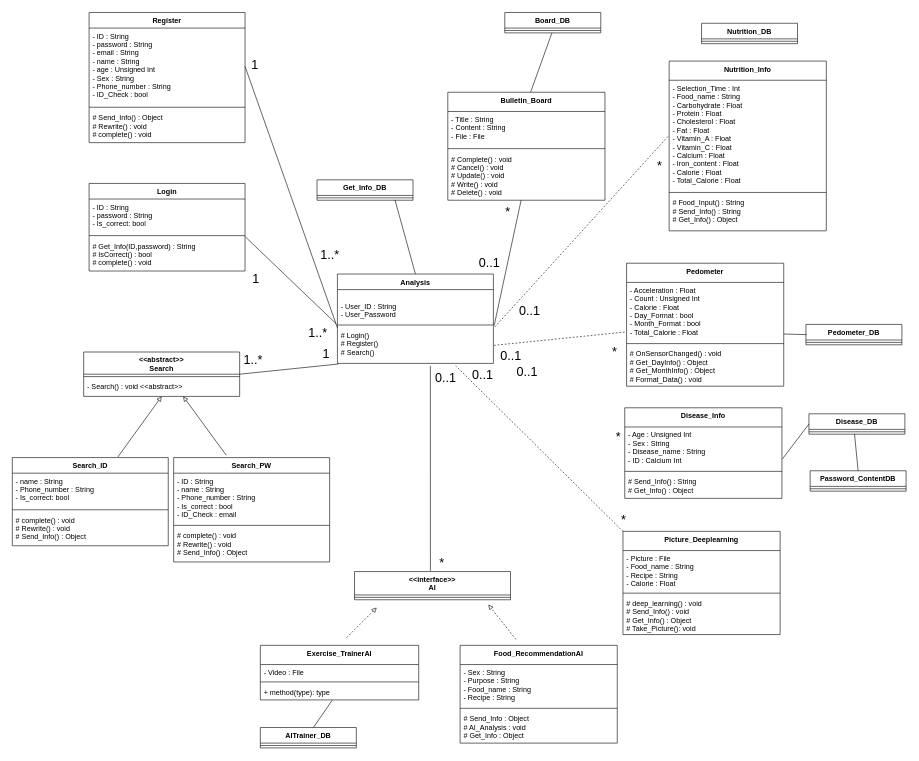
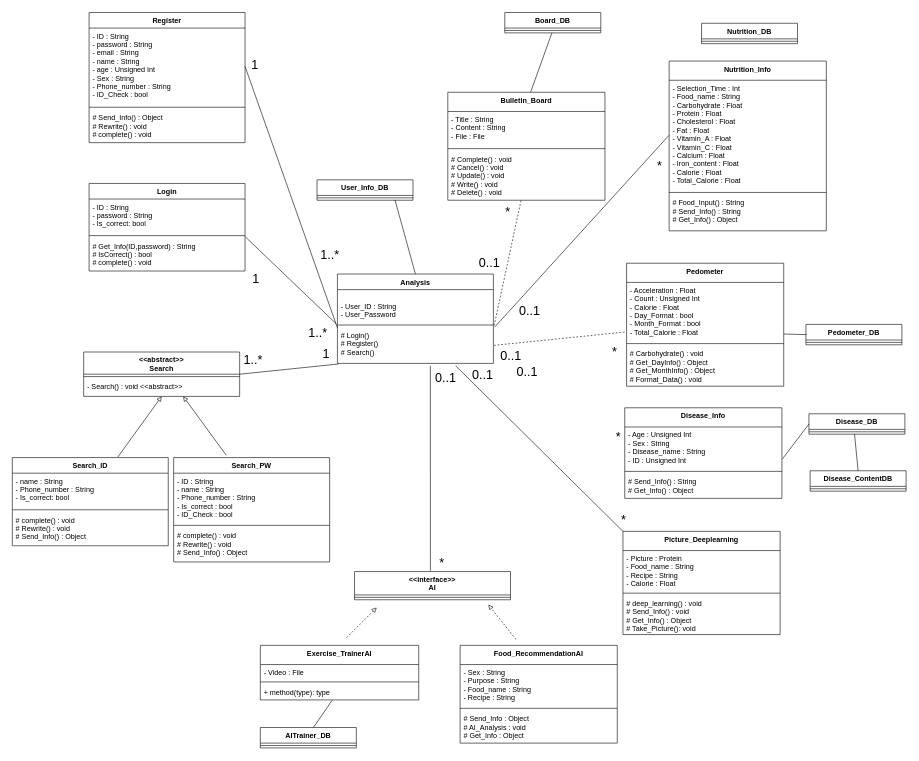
(365, 188) -> (365, 188)
(582, 231) -> (582, 231)
(508, 263) -> (508, 263)
(678, 354) -> (672, 354)
(663, 435) -> (663, 435)
(858, 479) -> (858, 479)
(199, 481) -> (199, 481)
(573, 481) -> (573, 481)
(652, 559) -> (659, 559)
